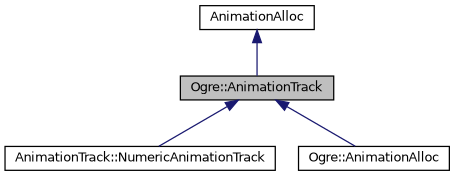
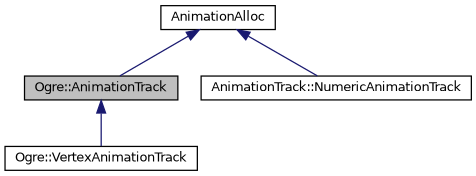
(193, 126) -> (283, 56)
(374, 158) -> (101, 158)
